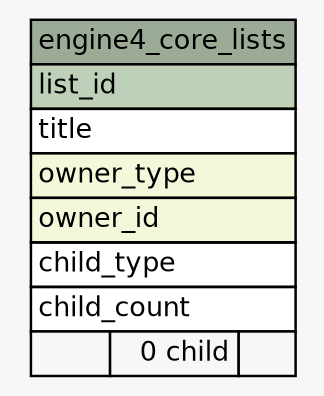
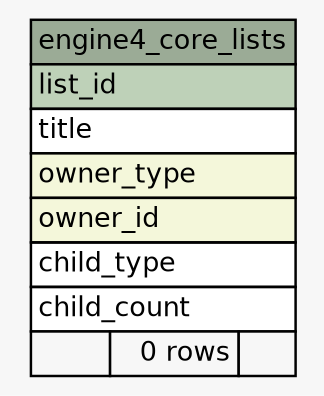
(186, 352) -> (186, 352)
